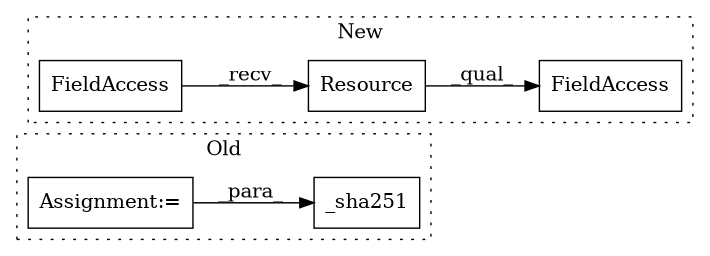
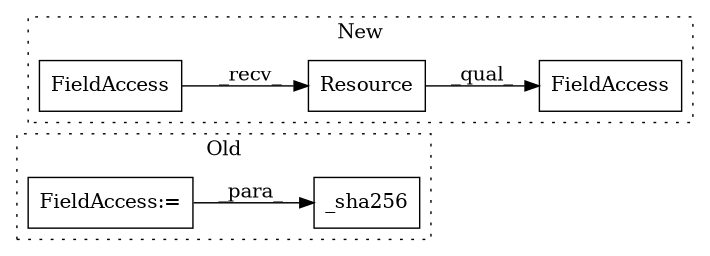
(111, 203) -> (111, 203)
(367, 203) -> (367, 203)
